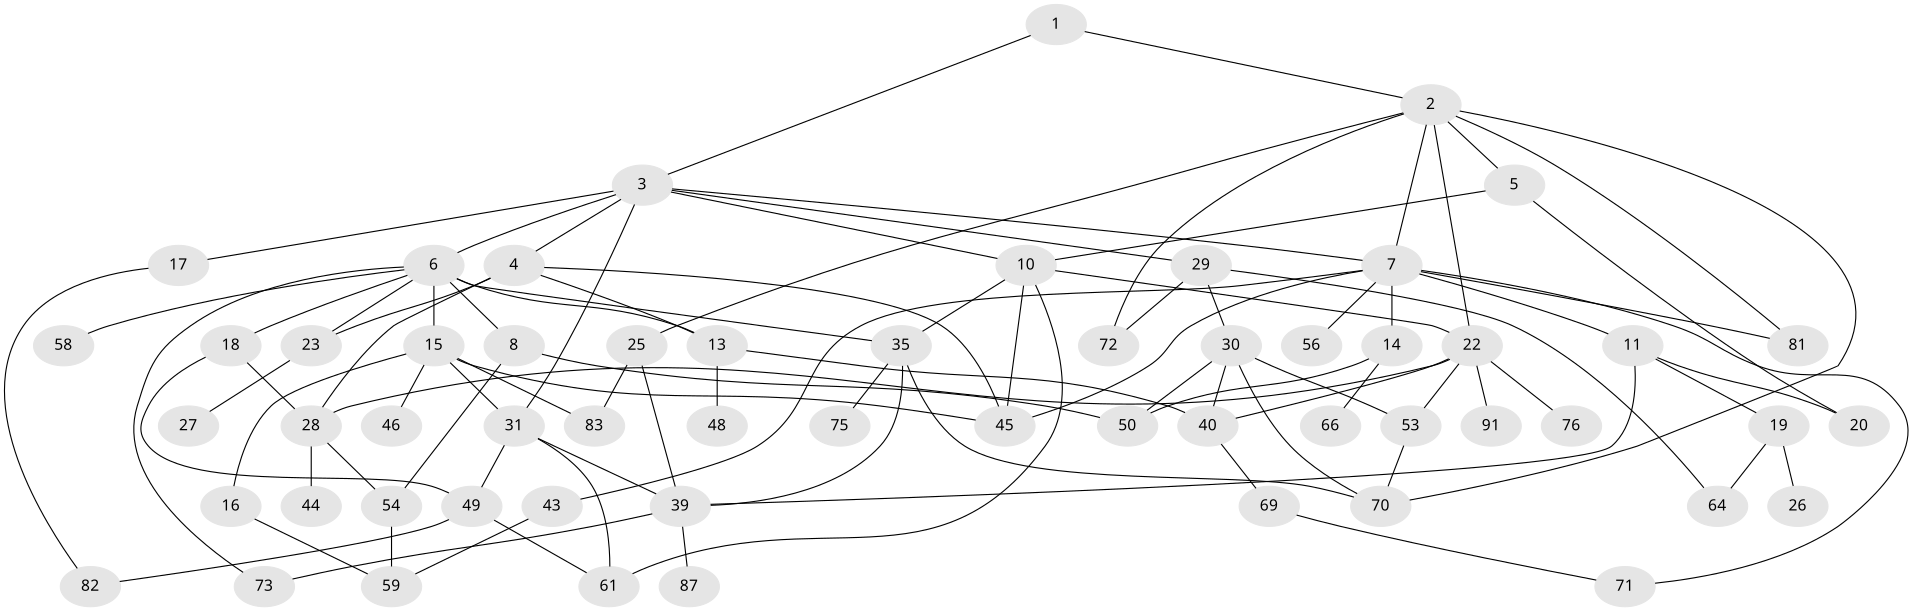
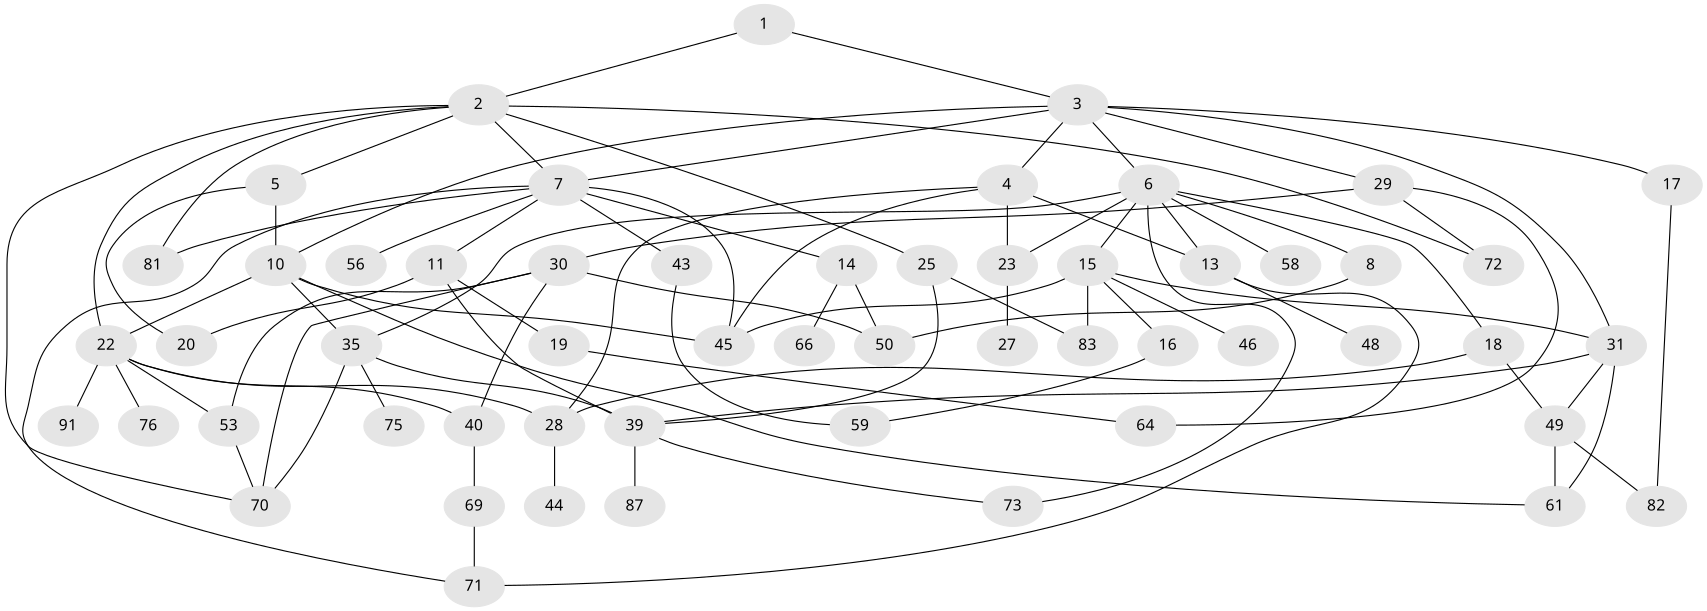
(967, 375) -> (1092, 516)
(392, 506) -> none
(1798, 506) -> none
